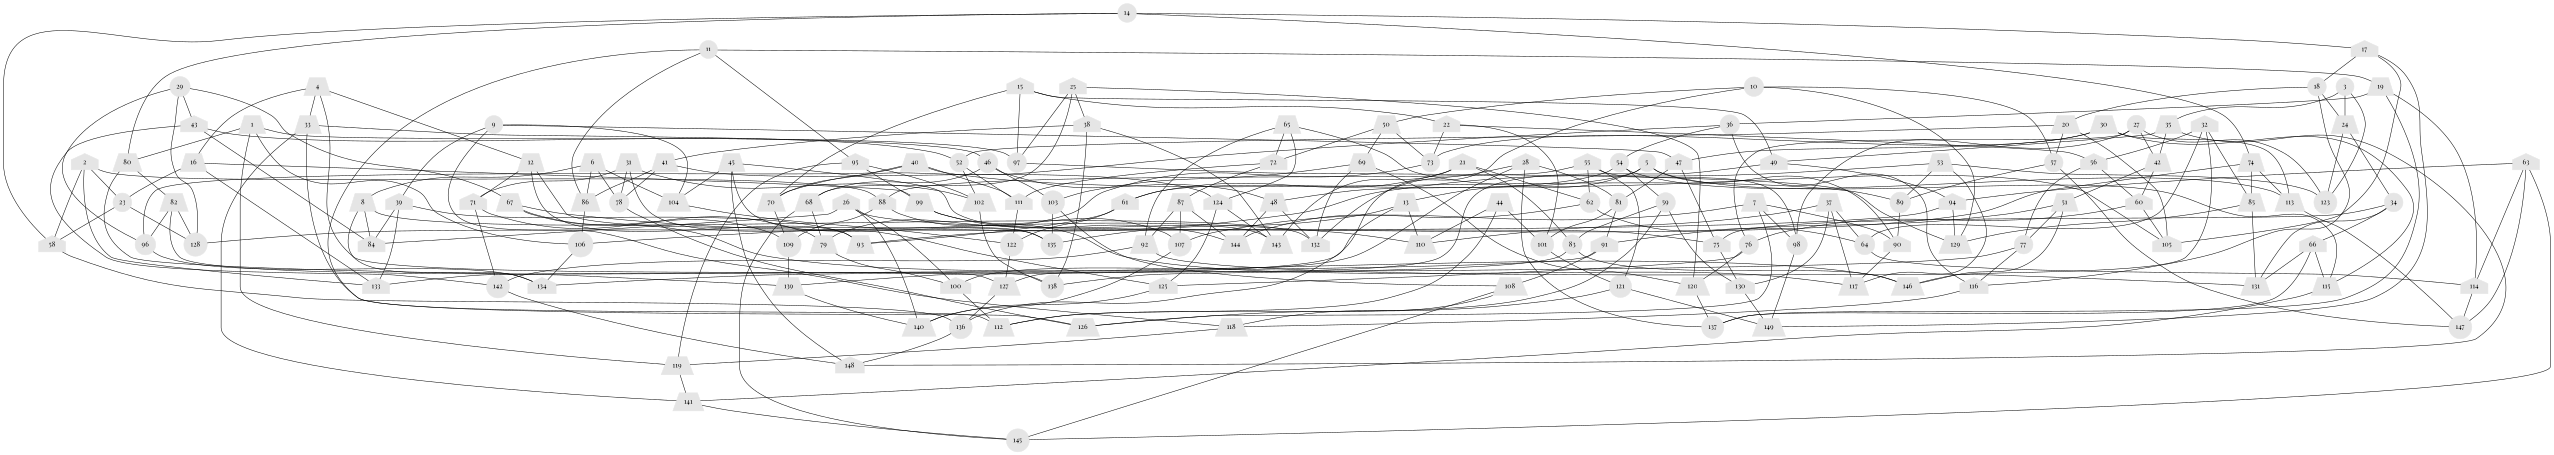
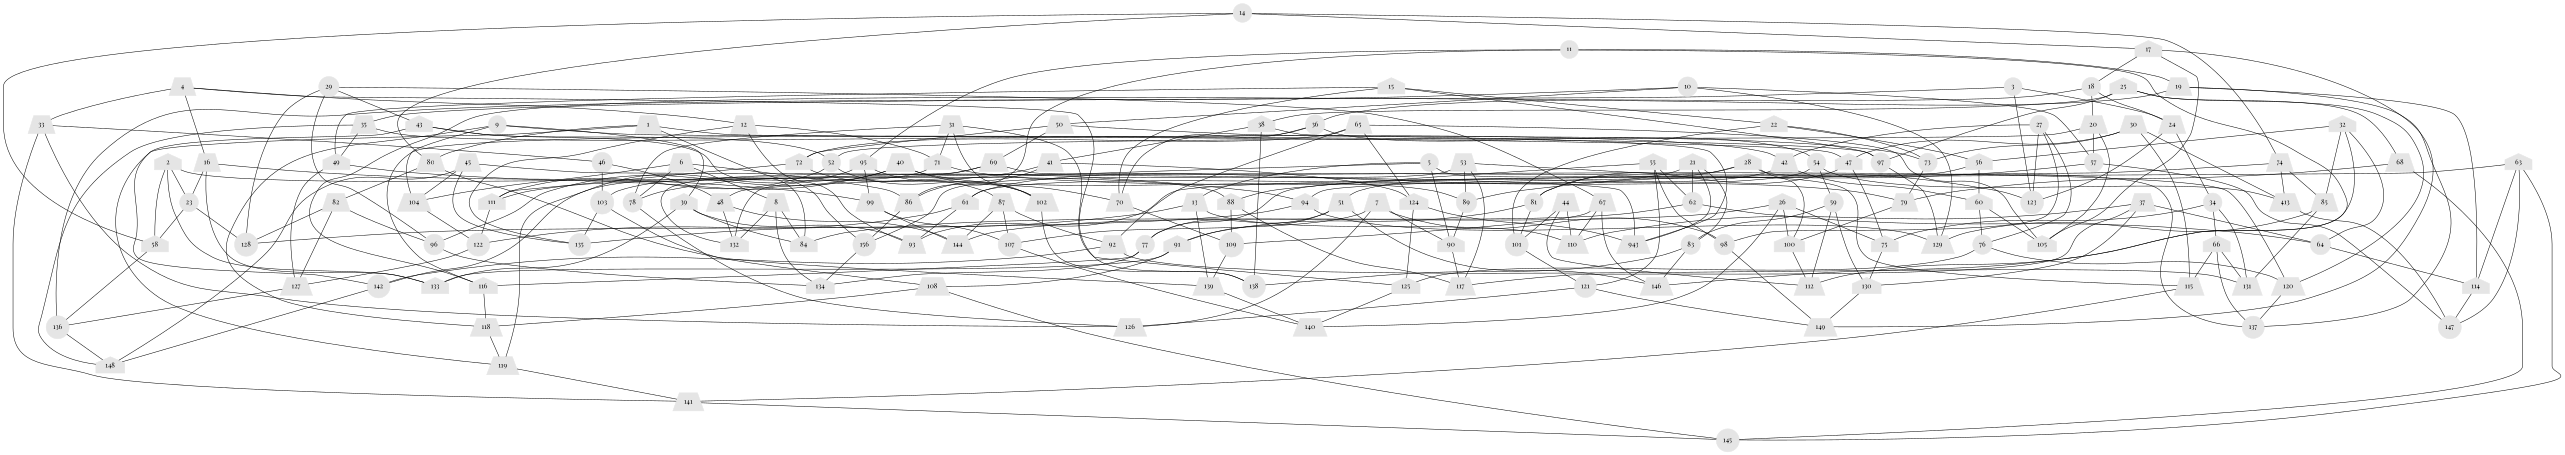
(941, 181) -> none
(2290, 202) -> (2285, 202)
(581, 245) -> (864, 245)
(1277, 245) -> (1634, 245)
